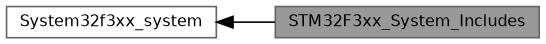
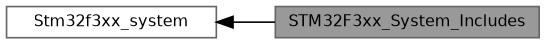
(111, 22) -> (111, 22)
